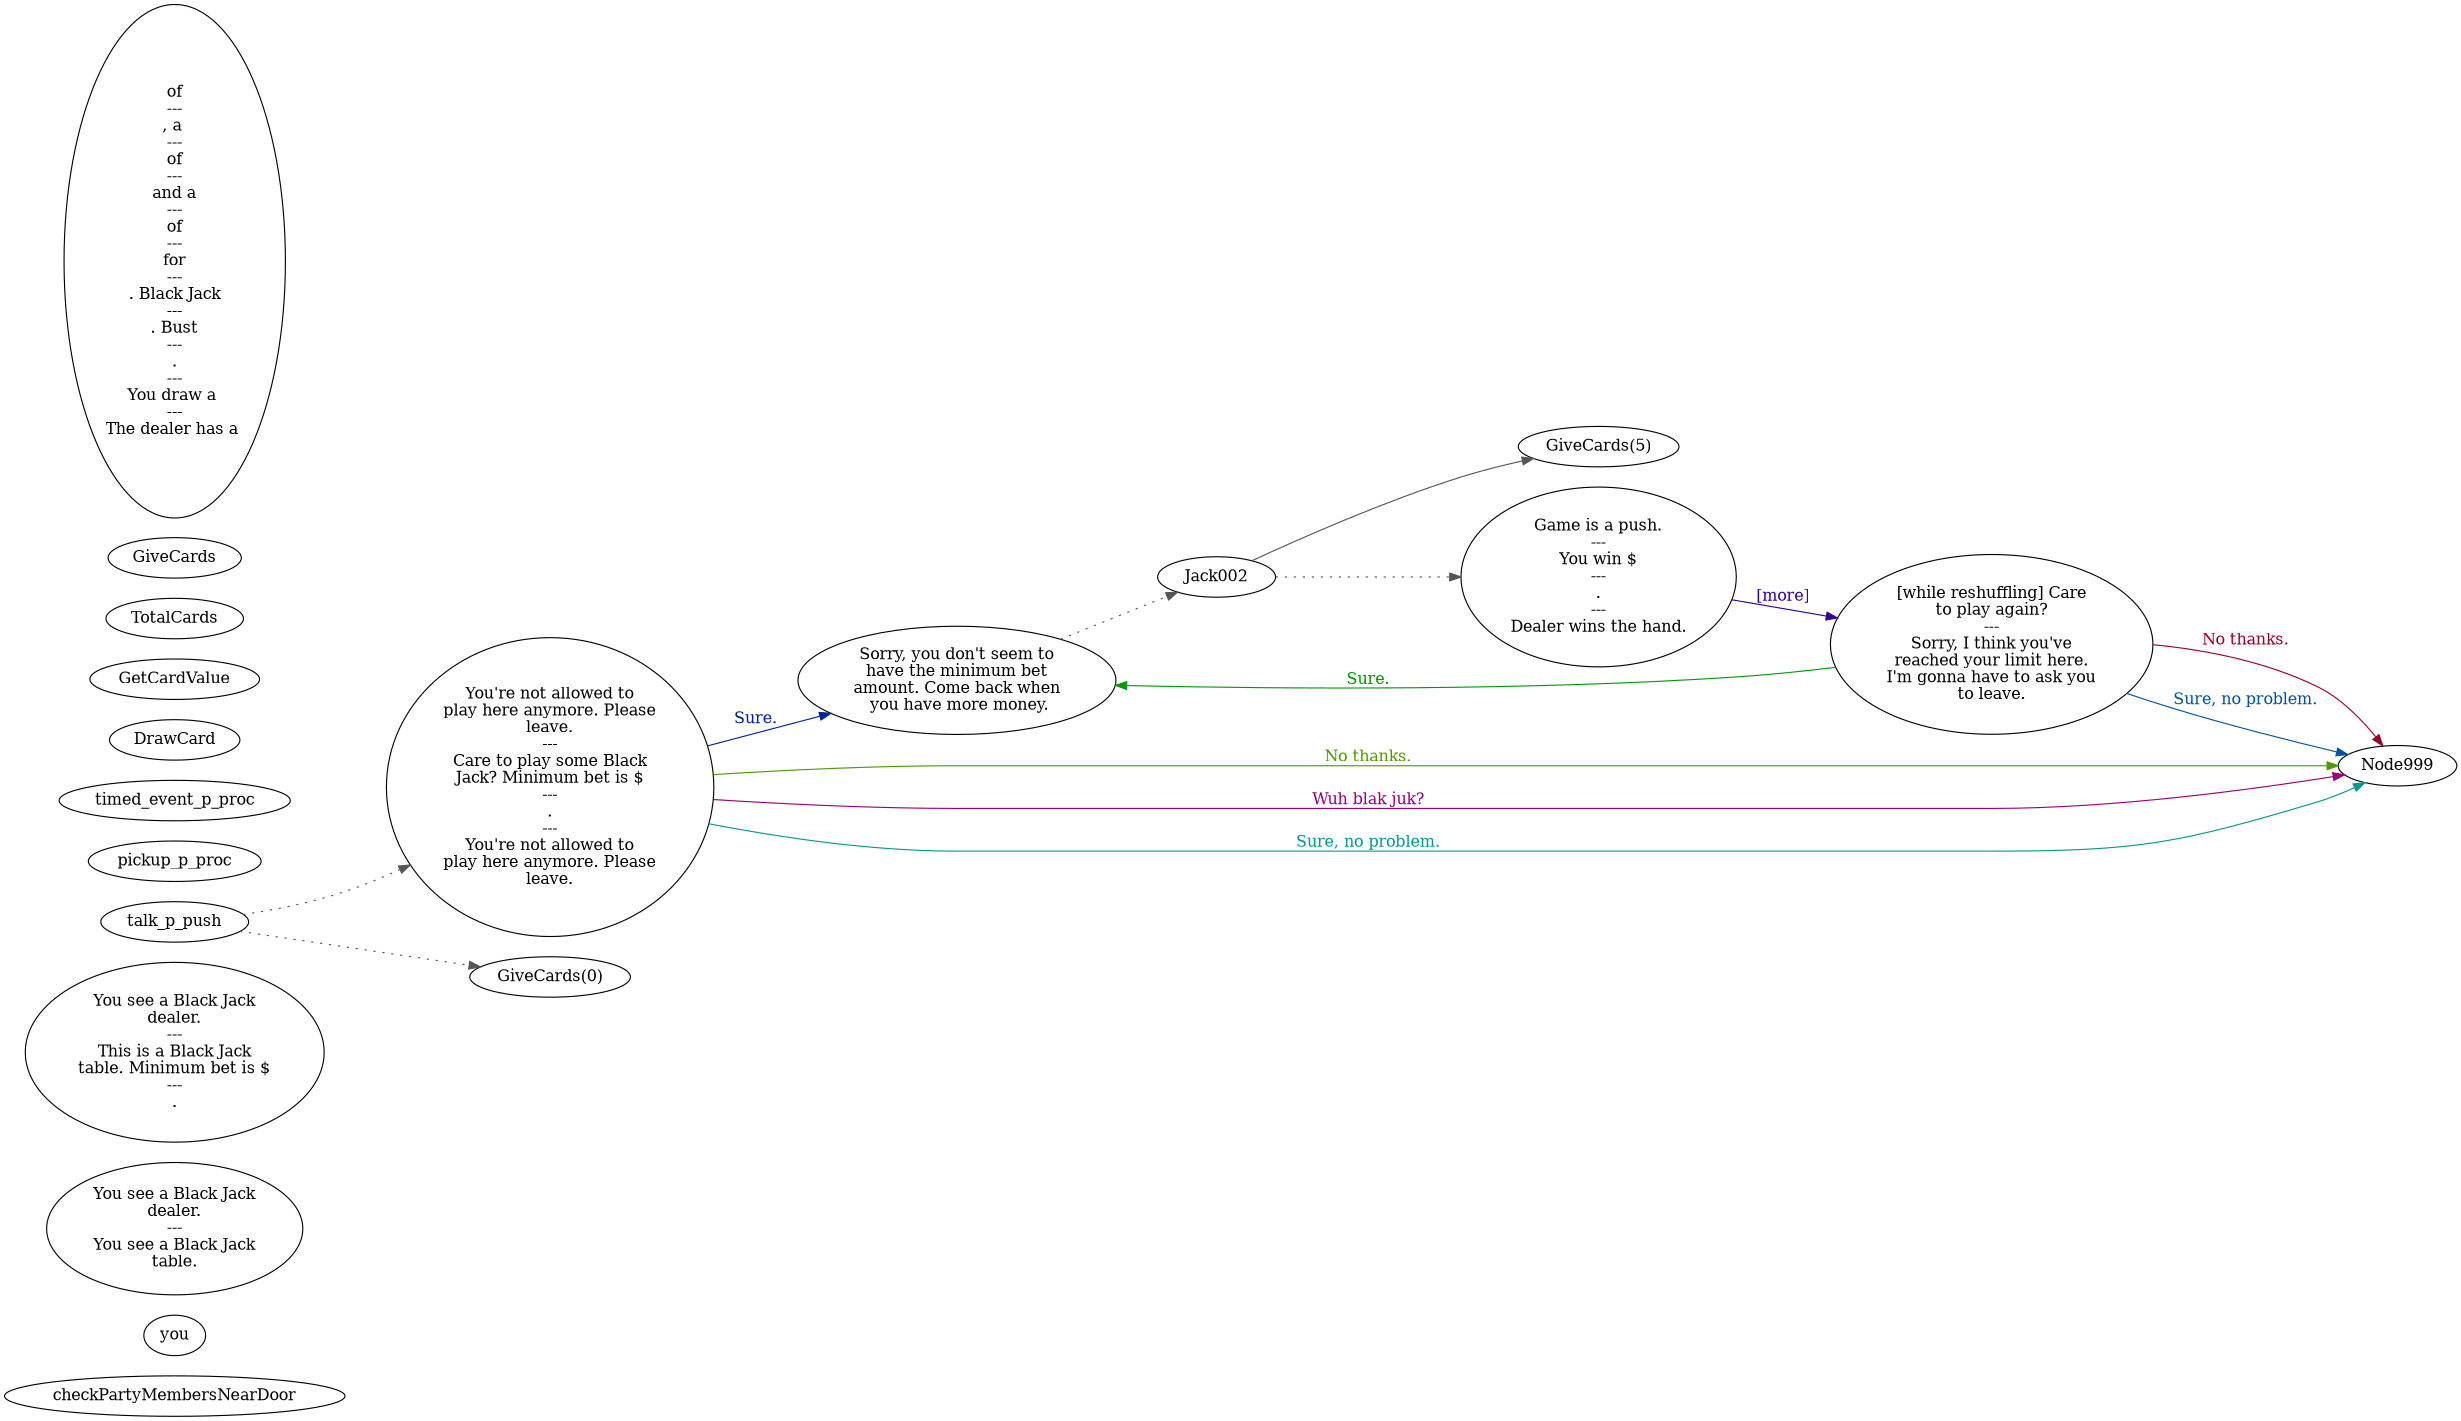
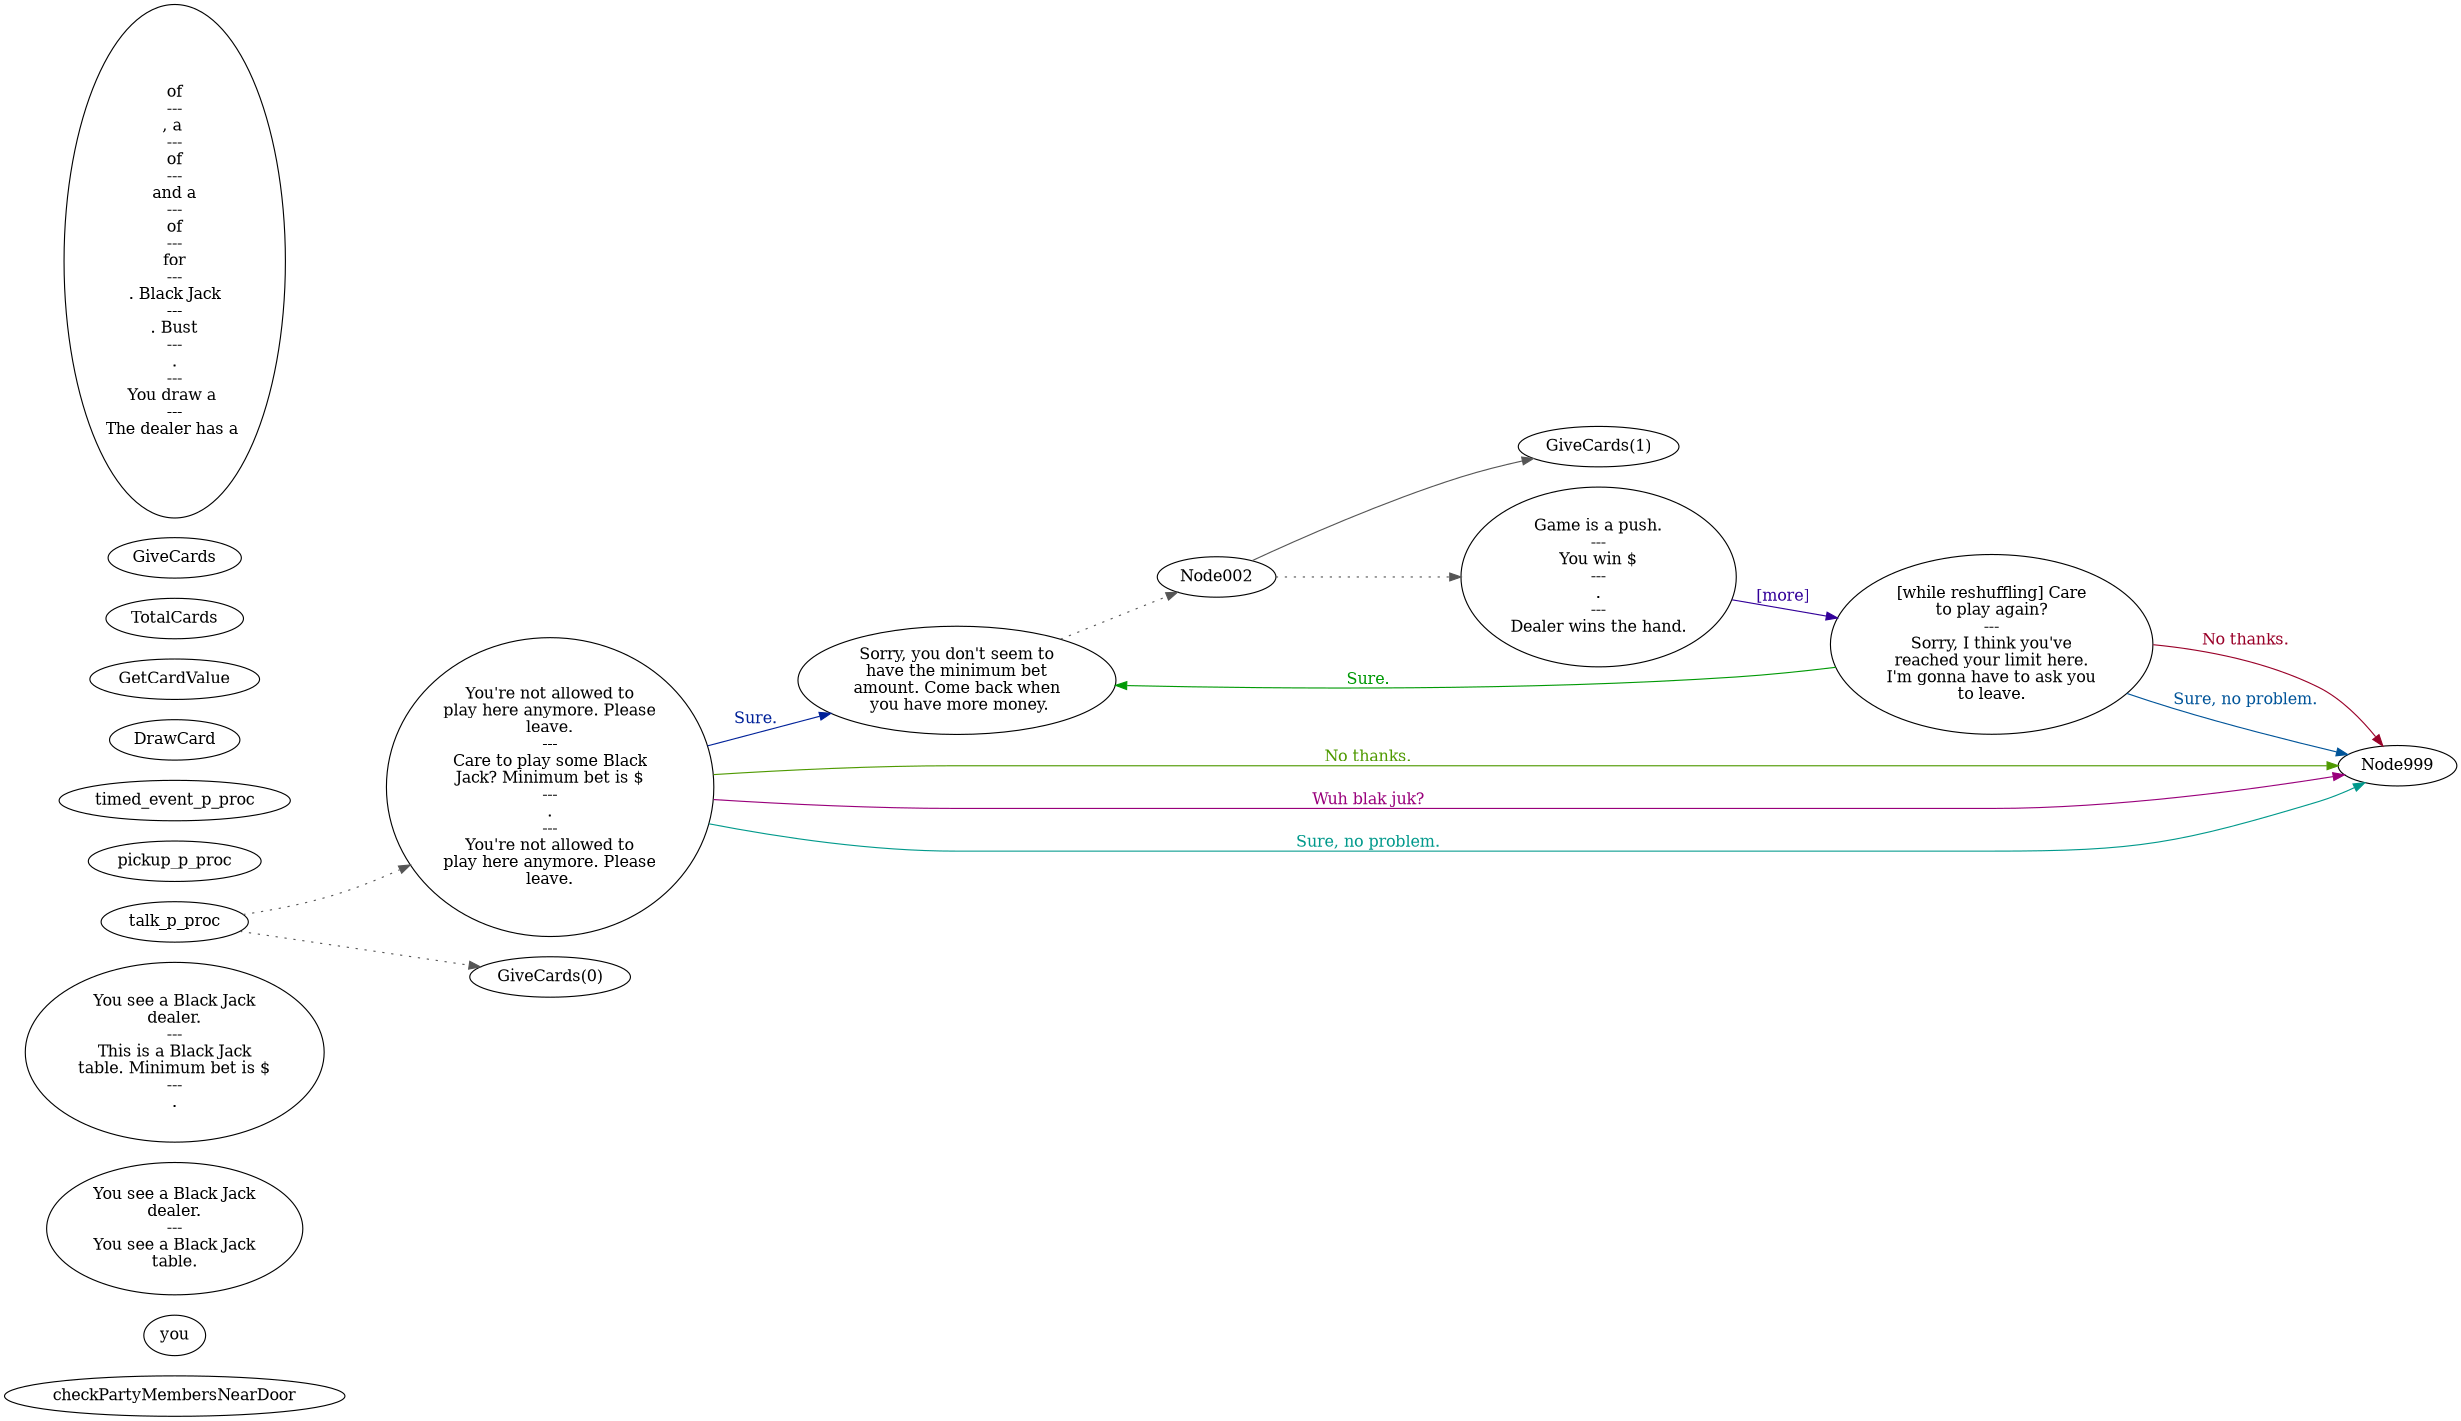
(1599, 447) -> (1599, 447)
(1217, 577) -> (1217, 577)
(175, 922) -> (175, 922)
